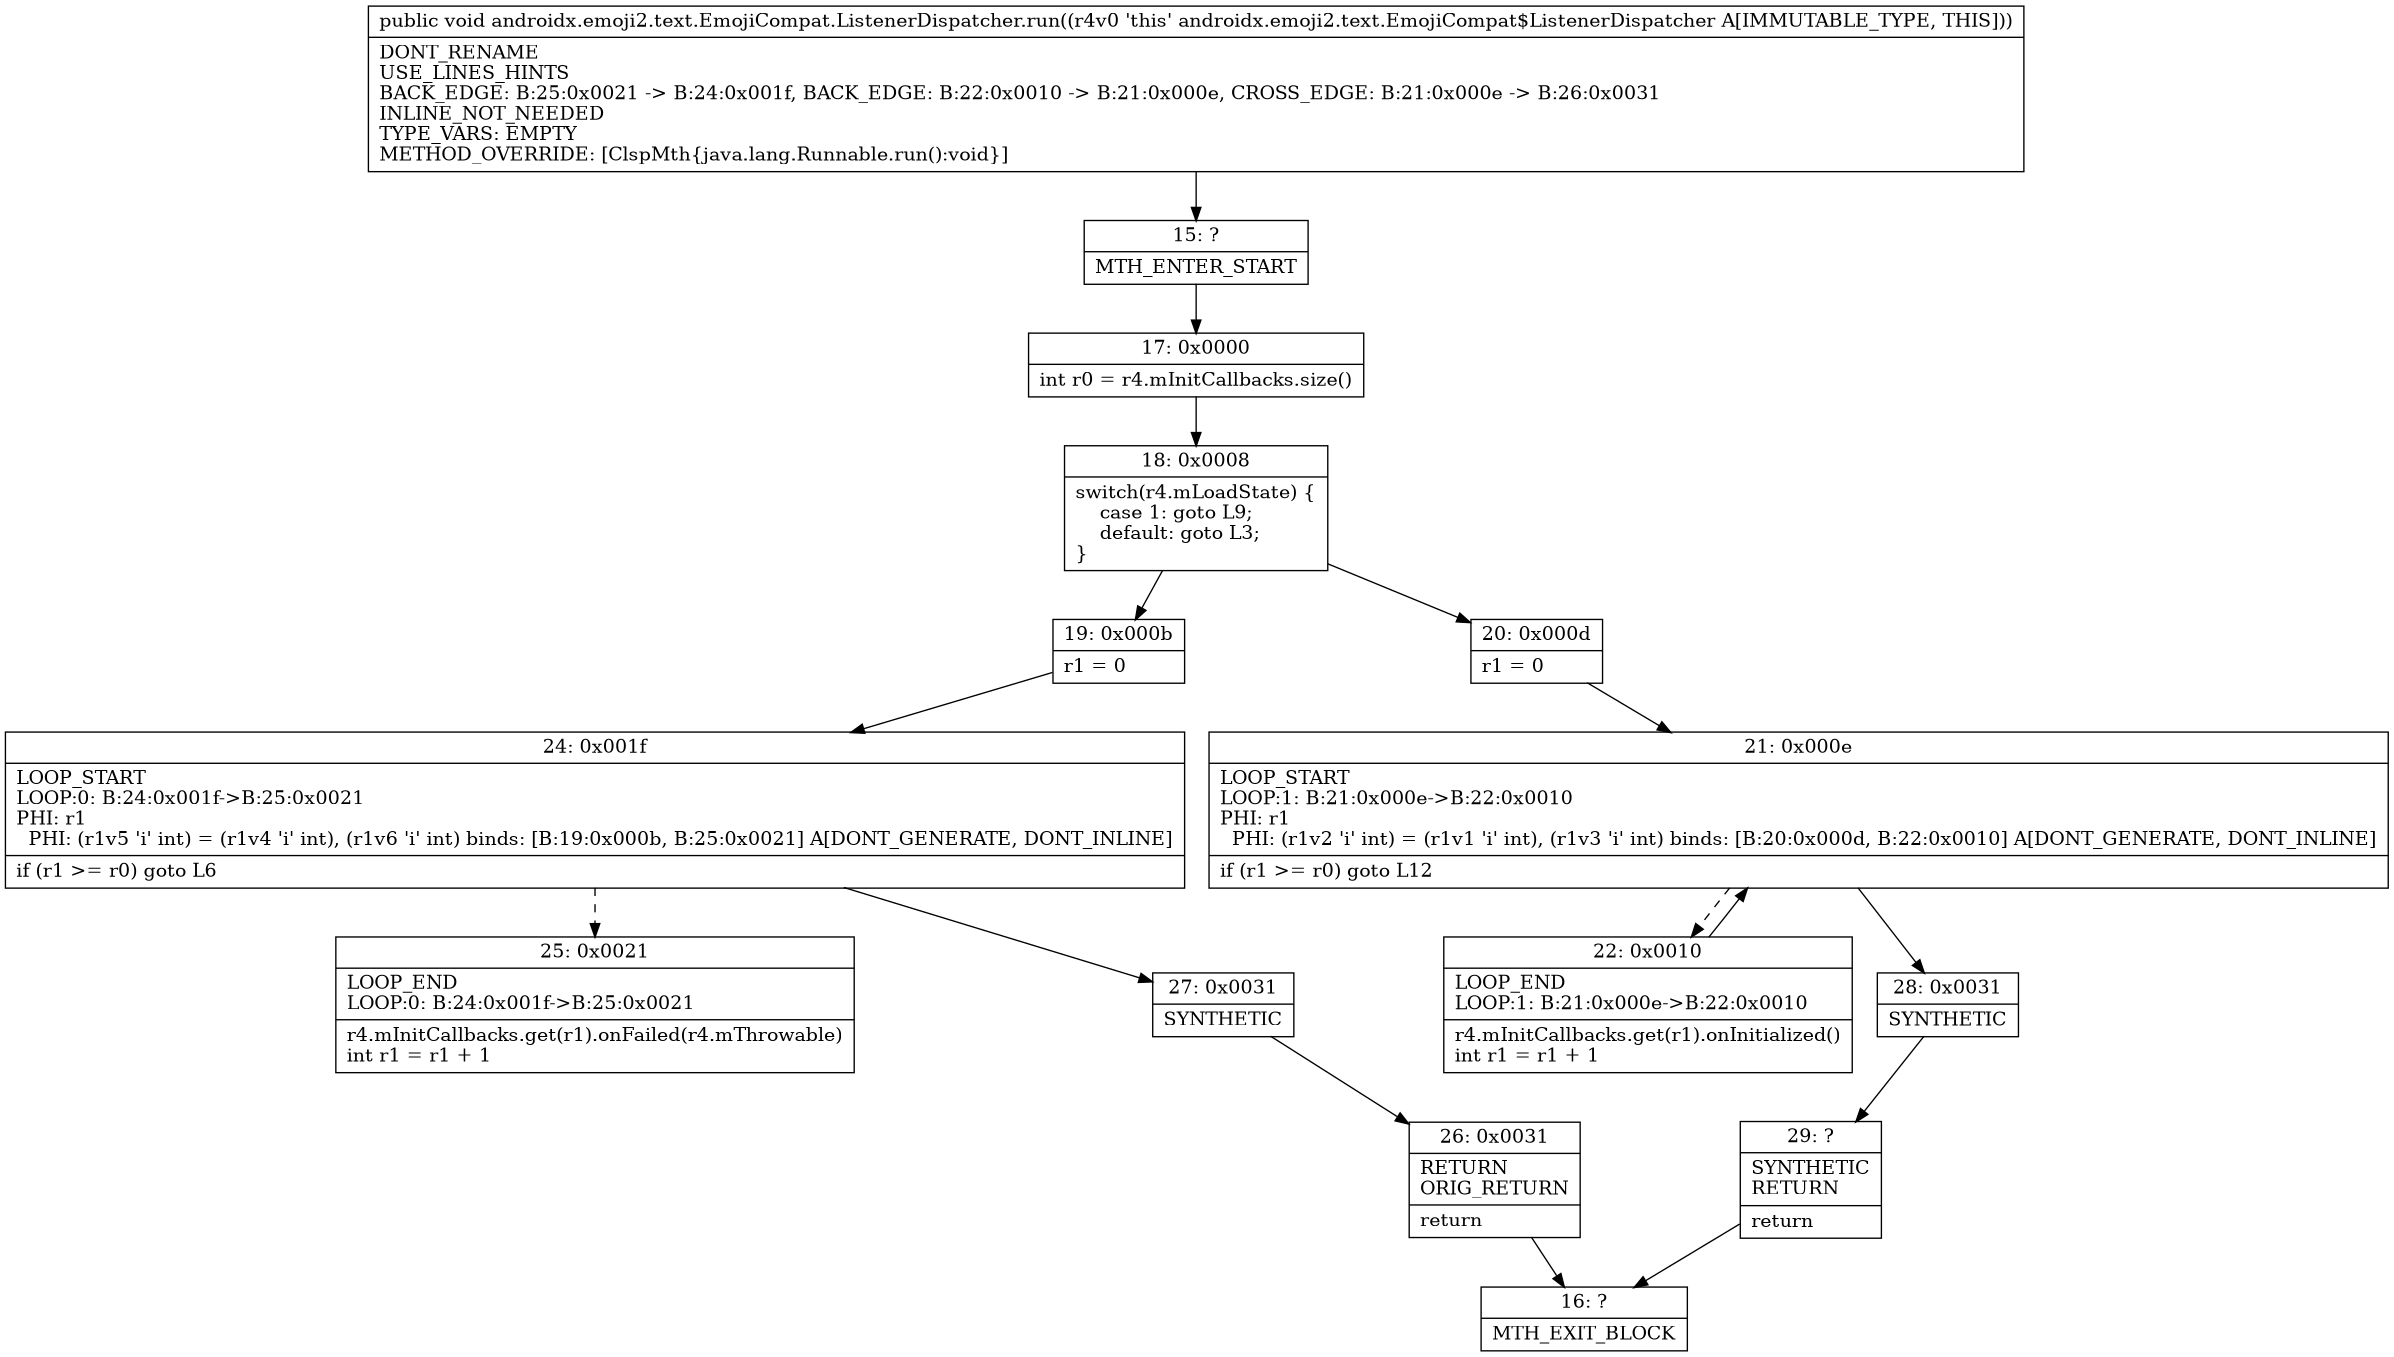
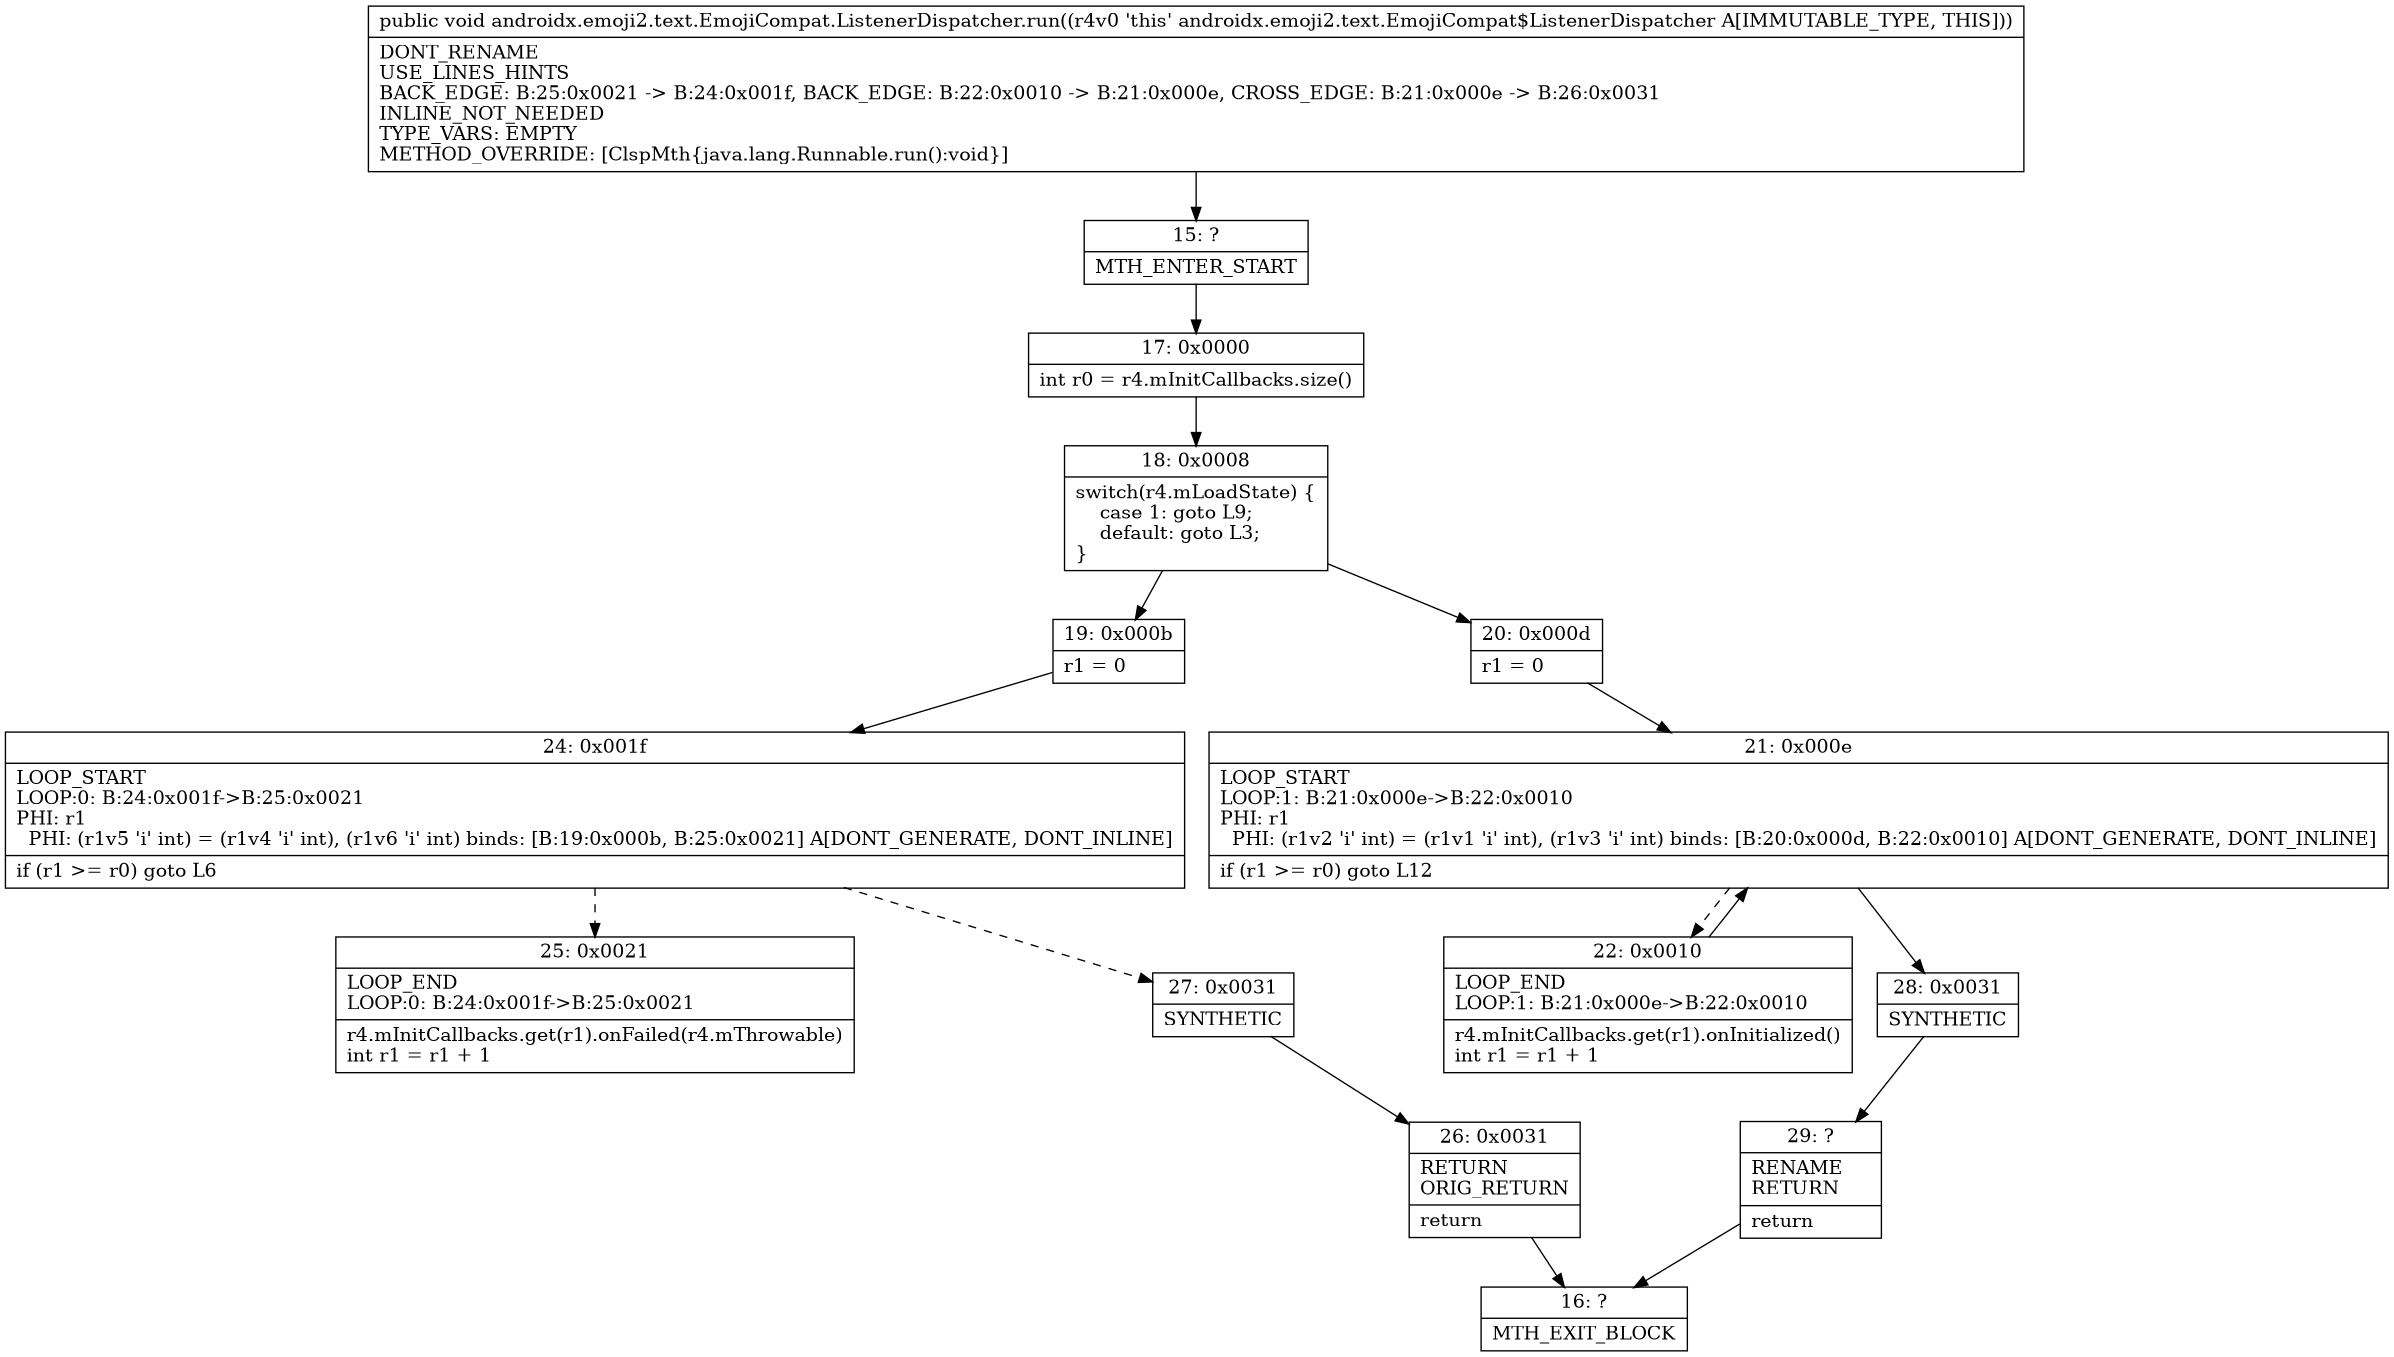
(992, 933) -> (992, 933)
(1811, 1168) -> (1797, 1168)
